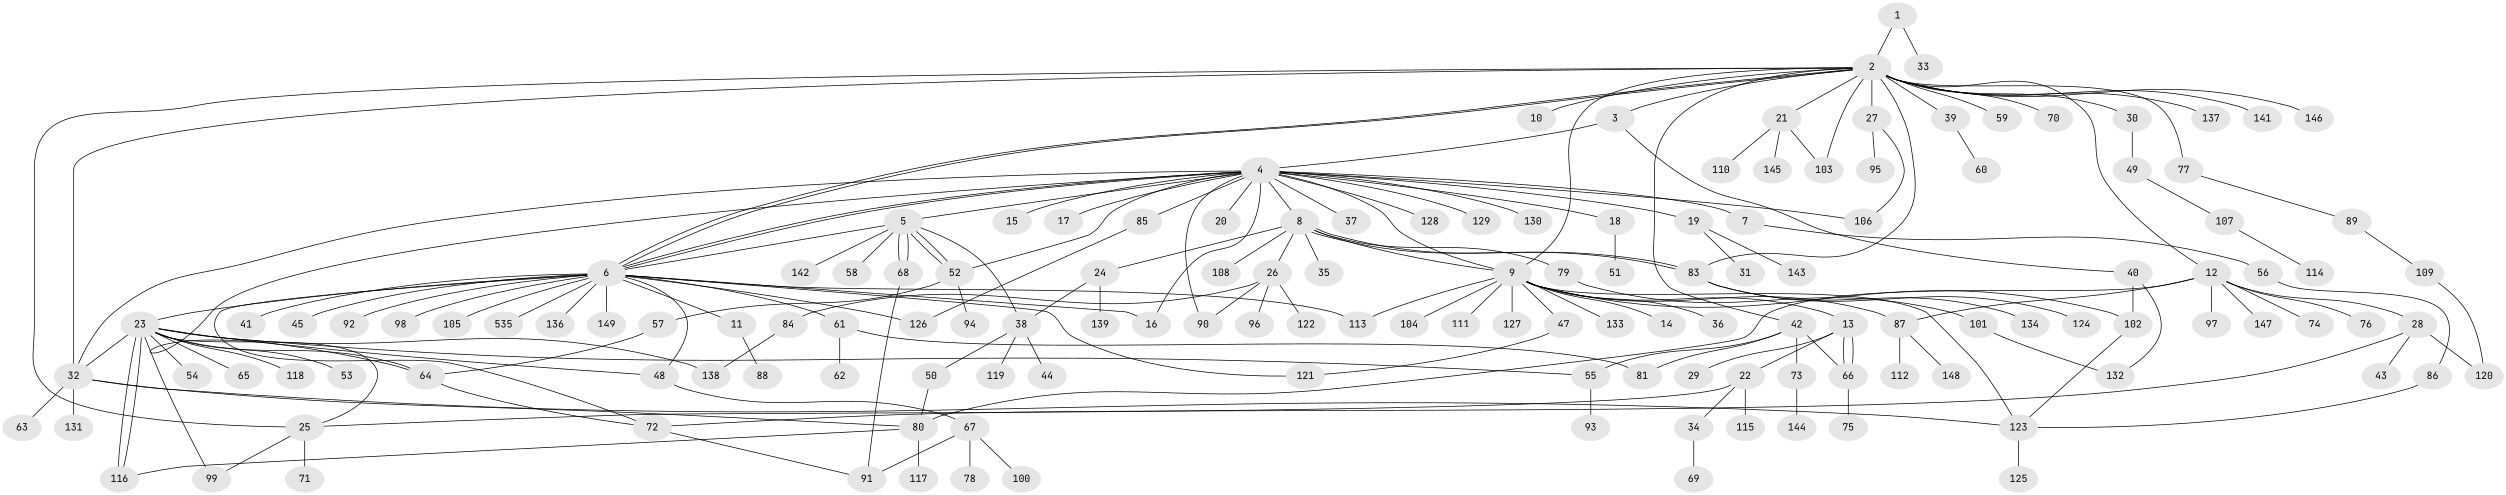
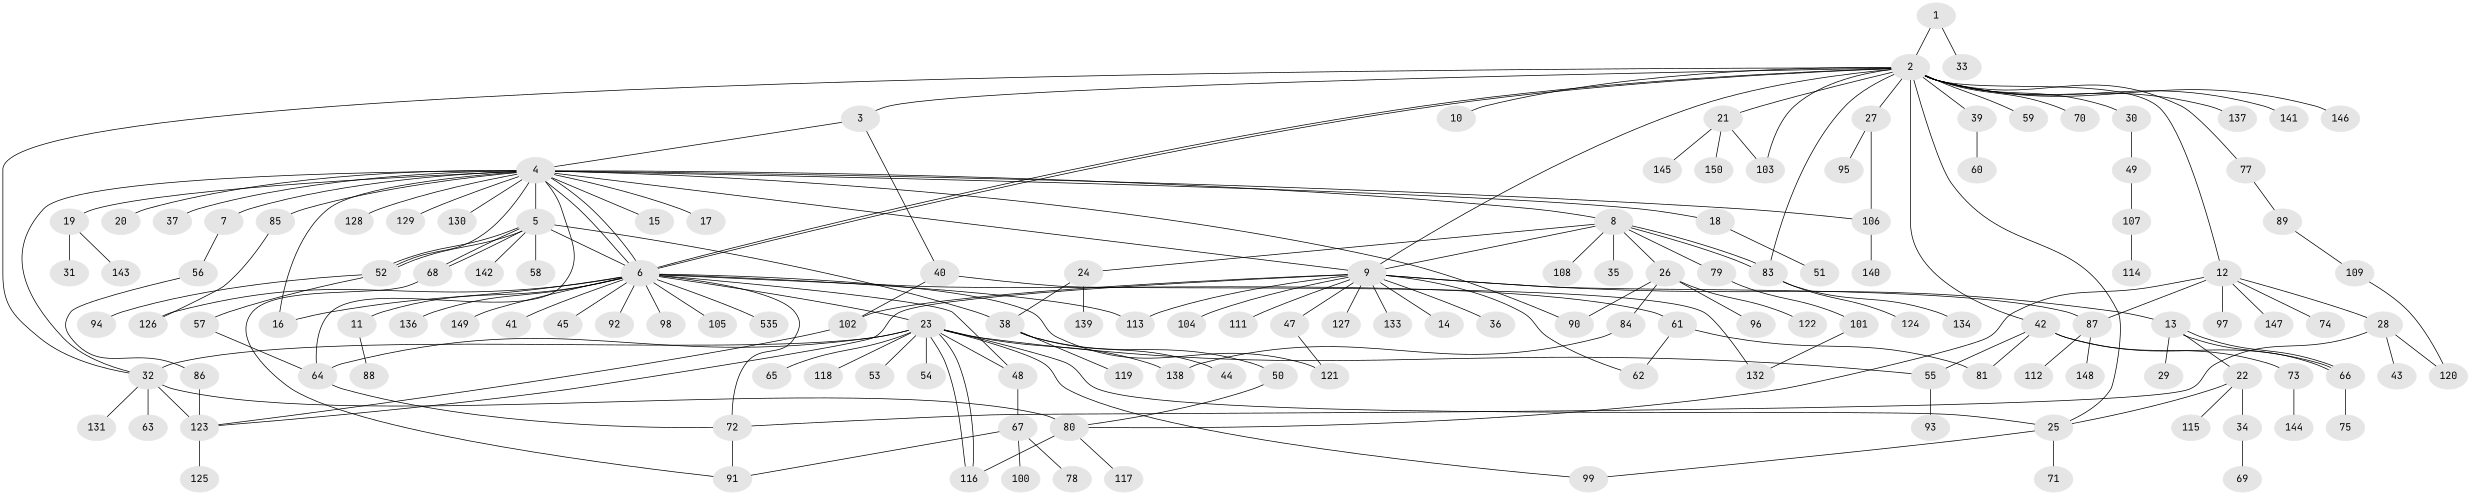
(1721, 170) -> (1714, 170)
none -> (1871, 273)
none -> (1511, 307)
(2366, 325) -> none
